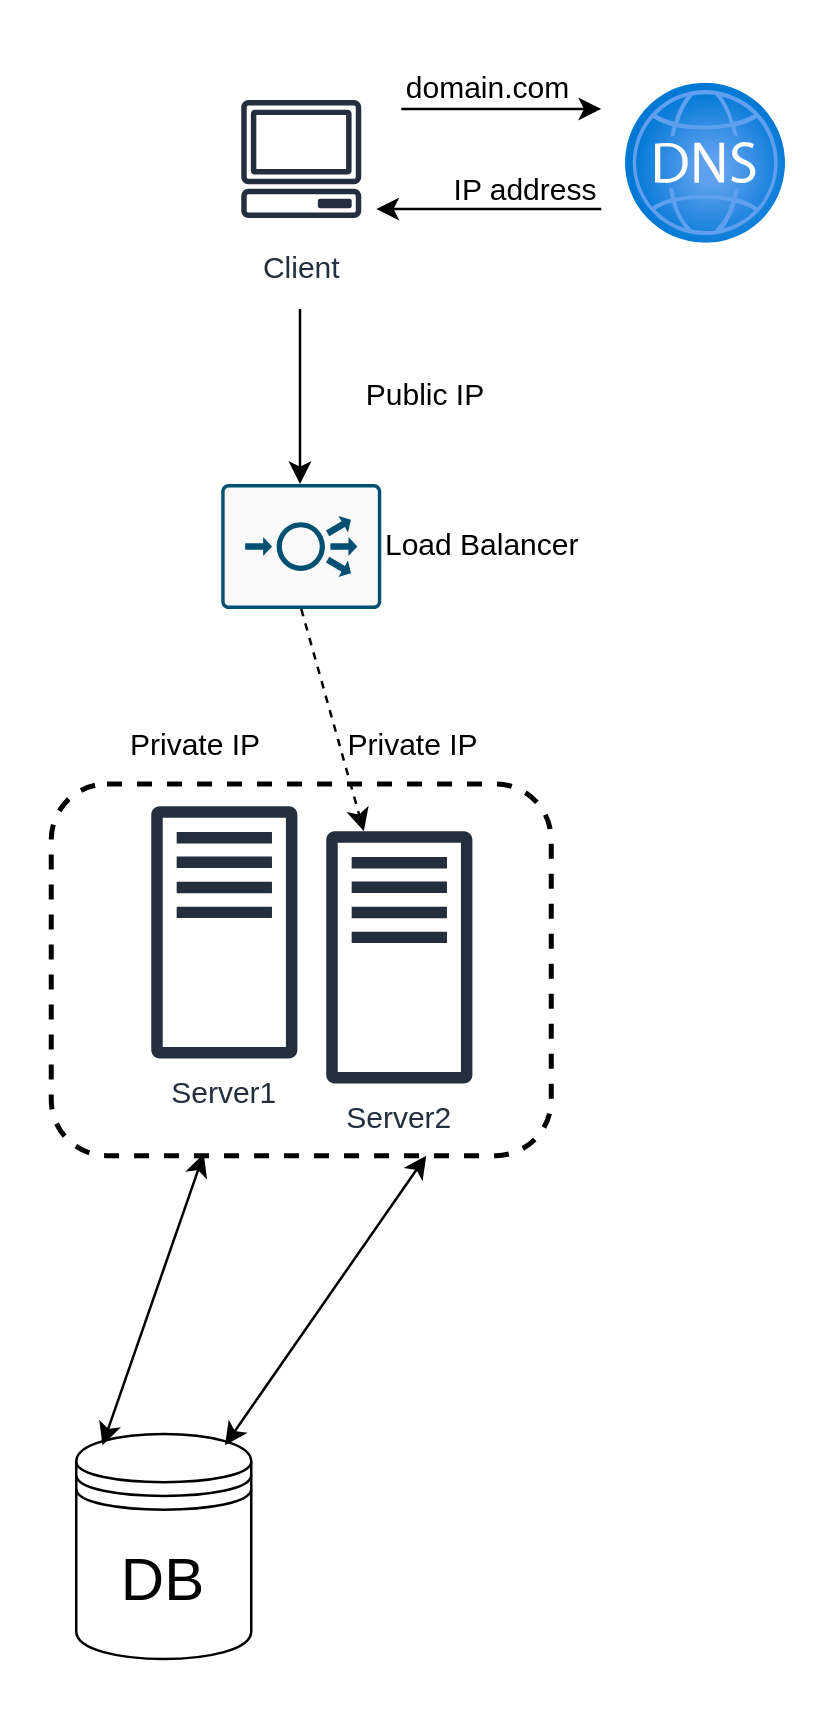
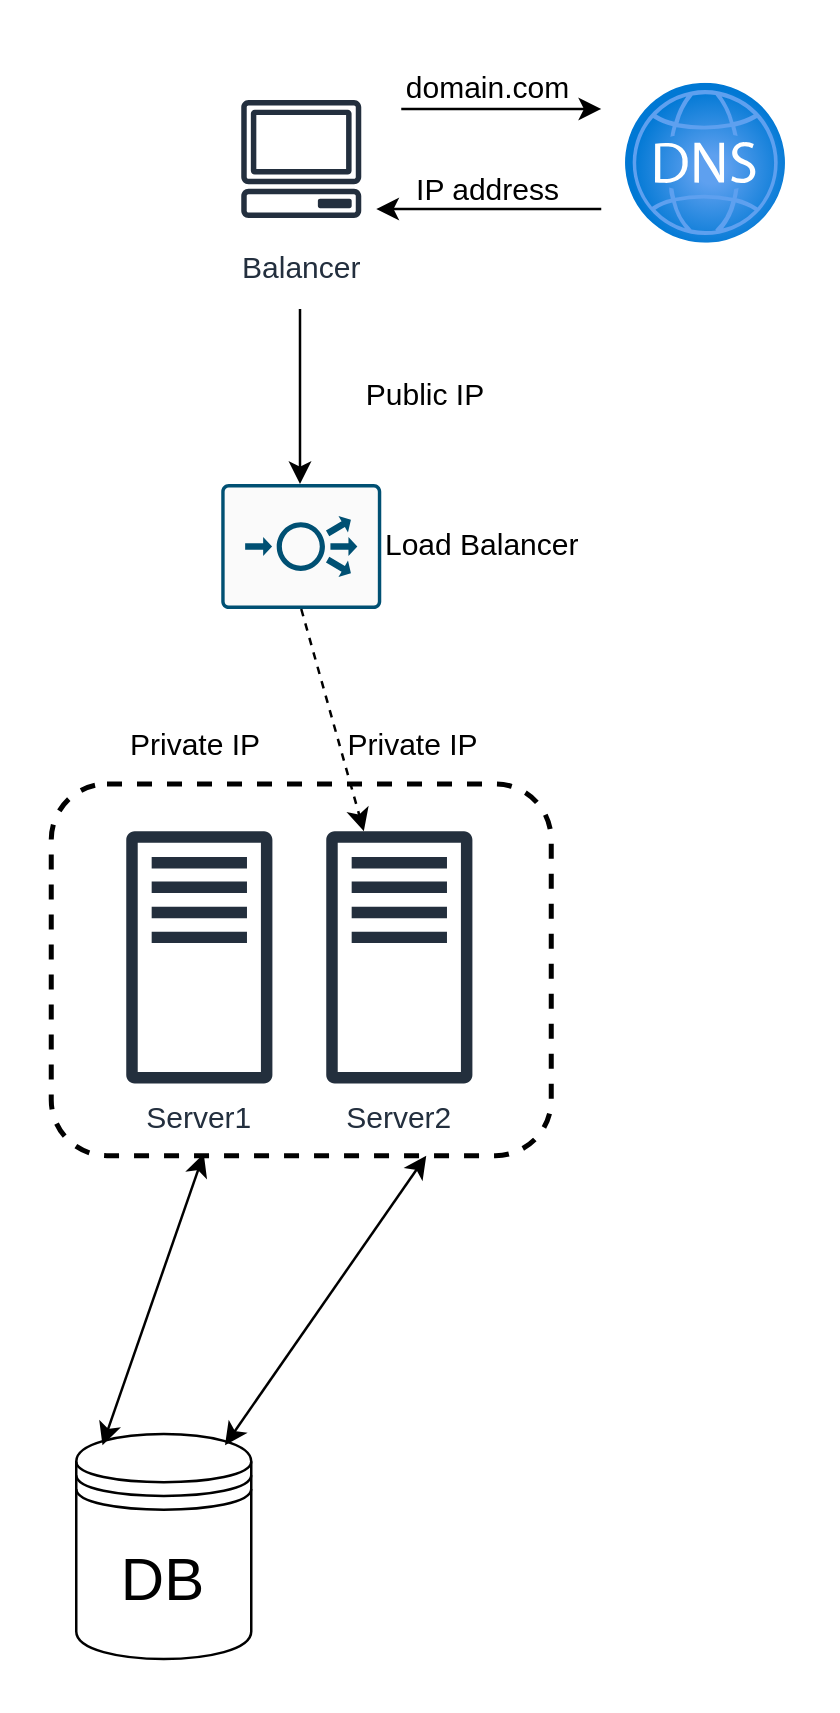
(526, 191) -> (489, 191)
(303, 269) -> (303, 269)
(224, 932) -> (199, 957)
